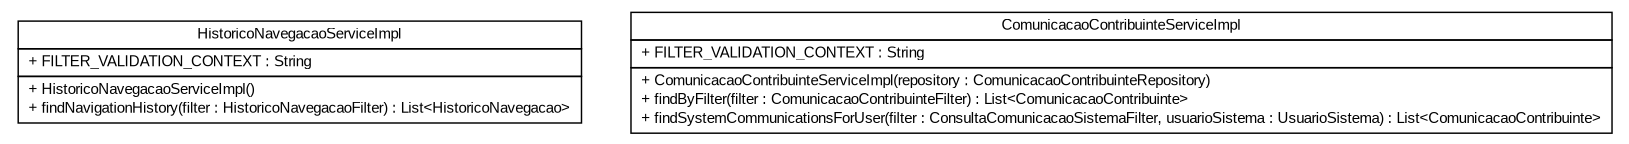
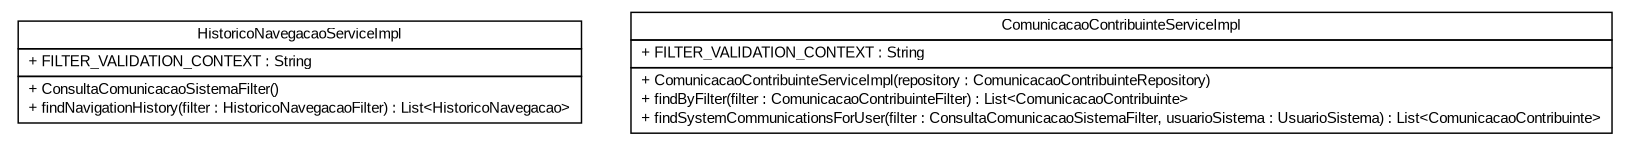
(142, 90) -> (154, 90)
